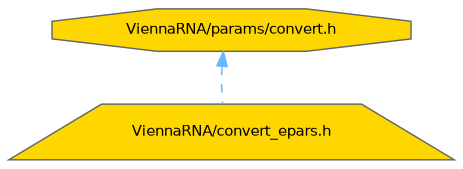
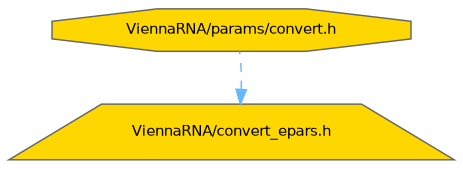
(222, 85) -> (241, 70)
